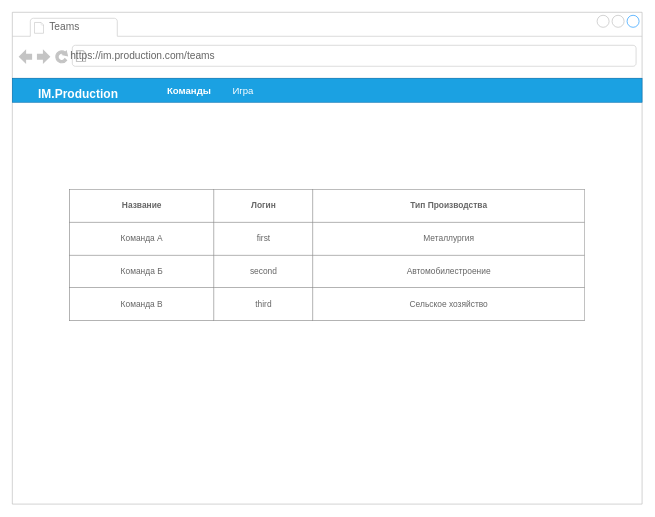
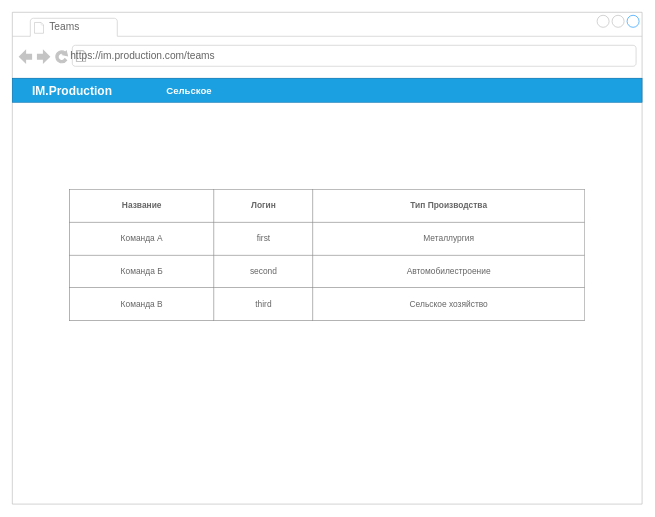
(189, 90) -> (189, 90)
(243, 90) -> none
(78, 93) -> (72, 90)
